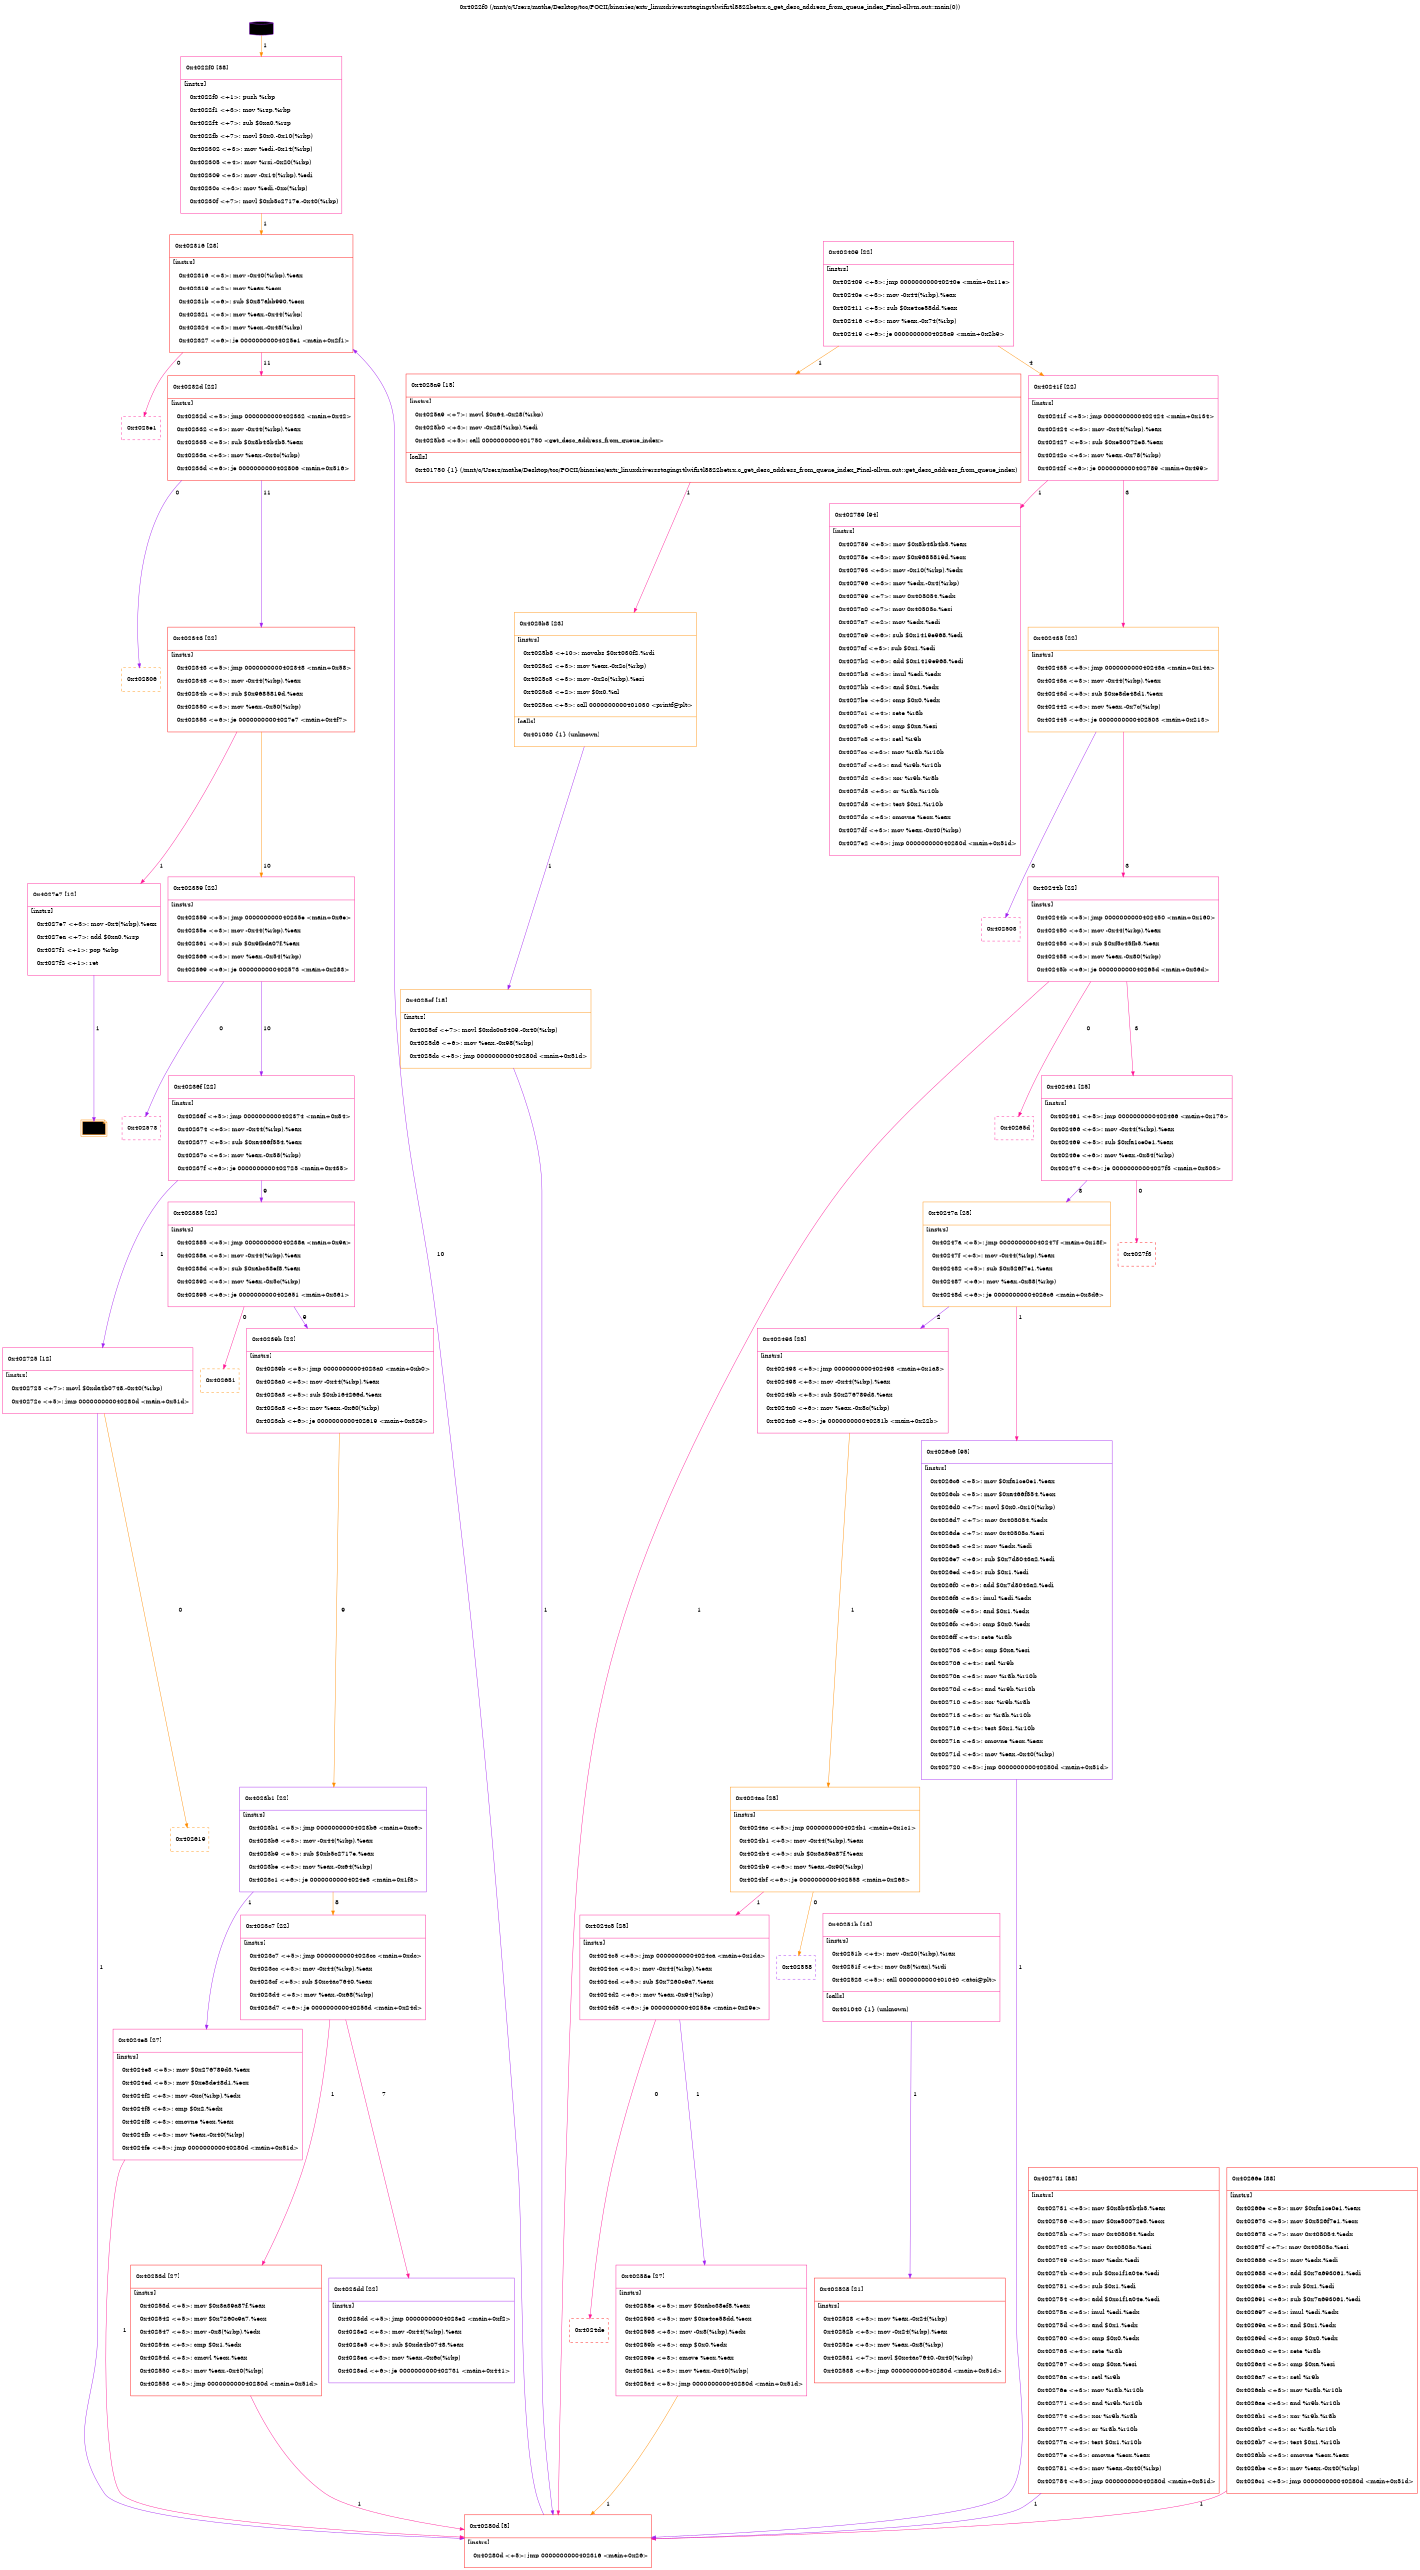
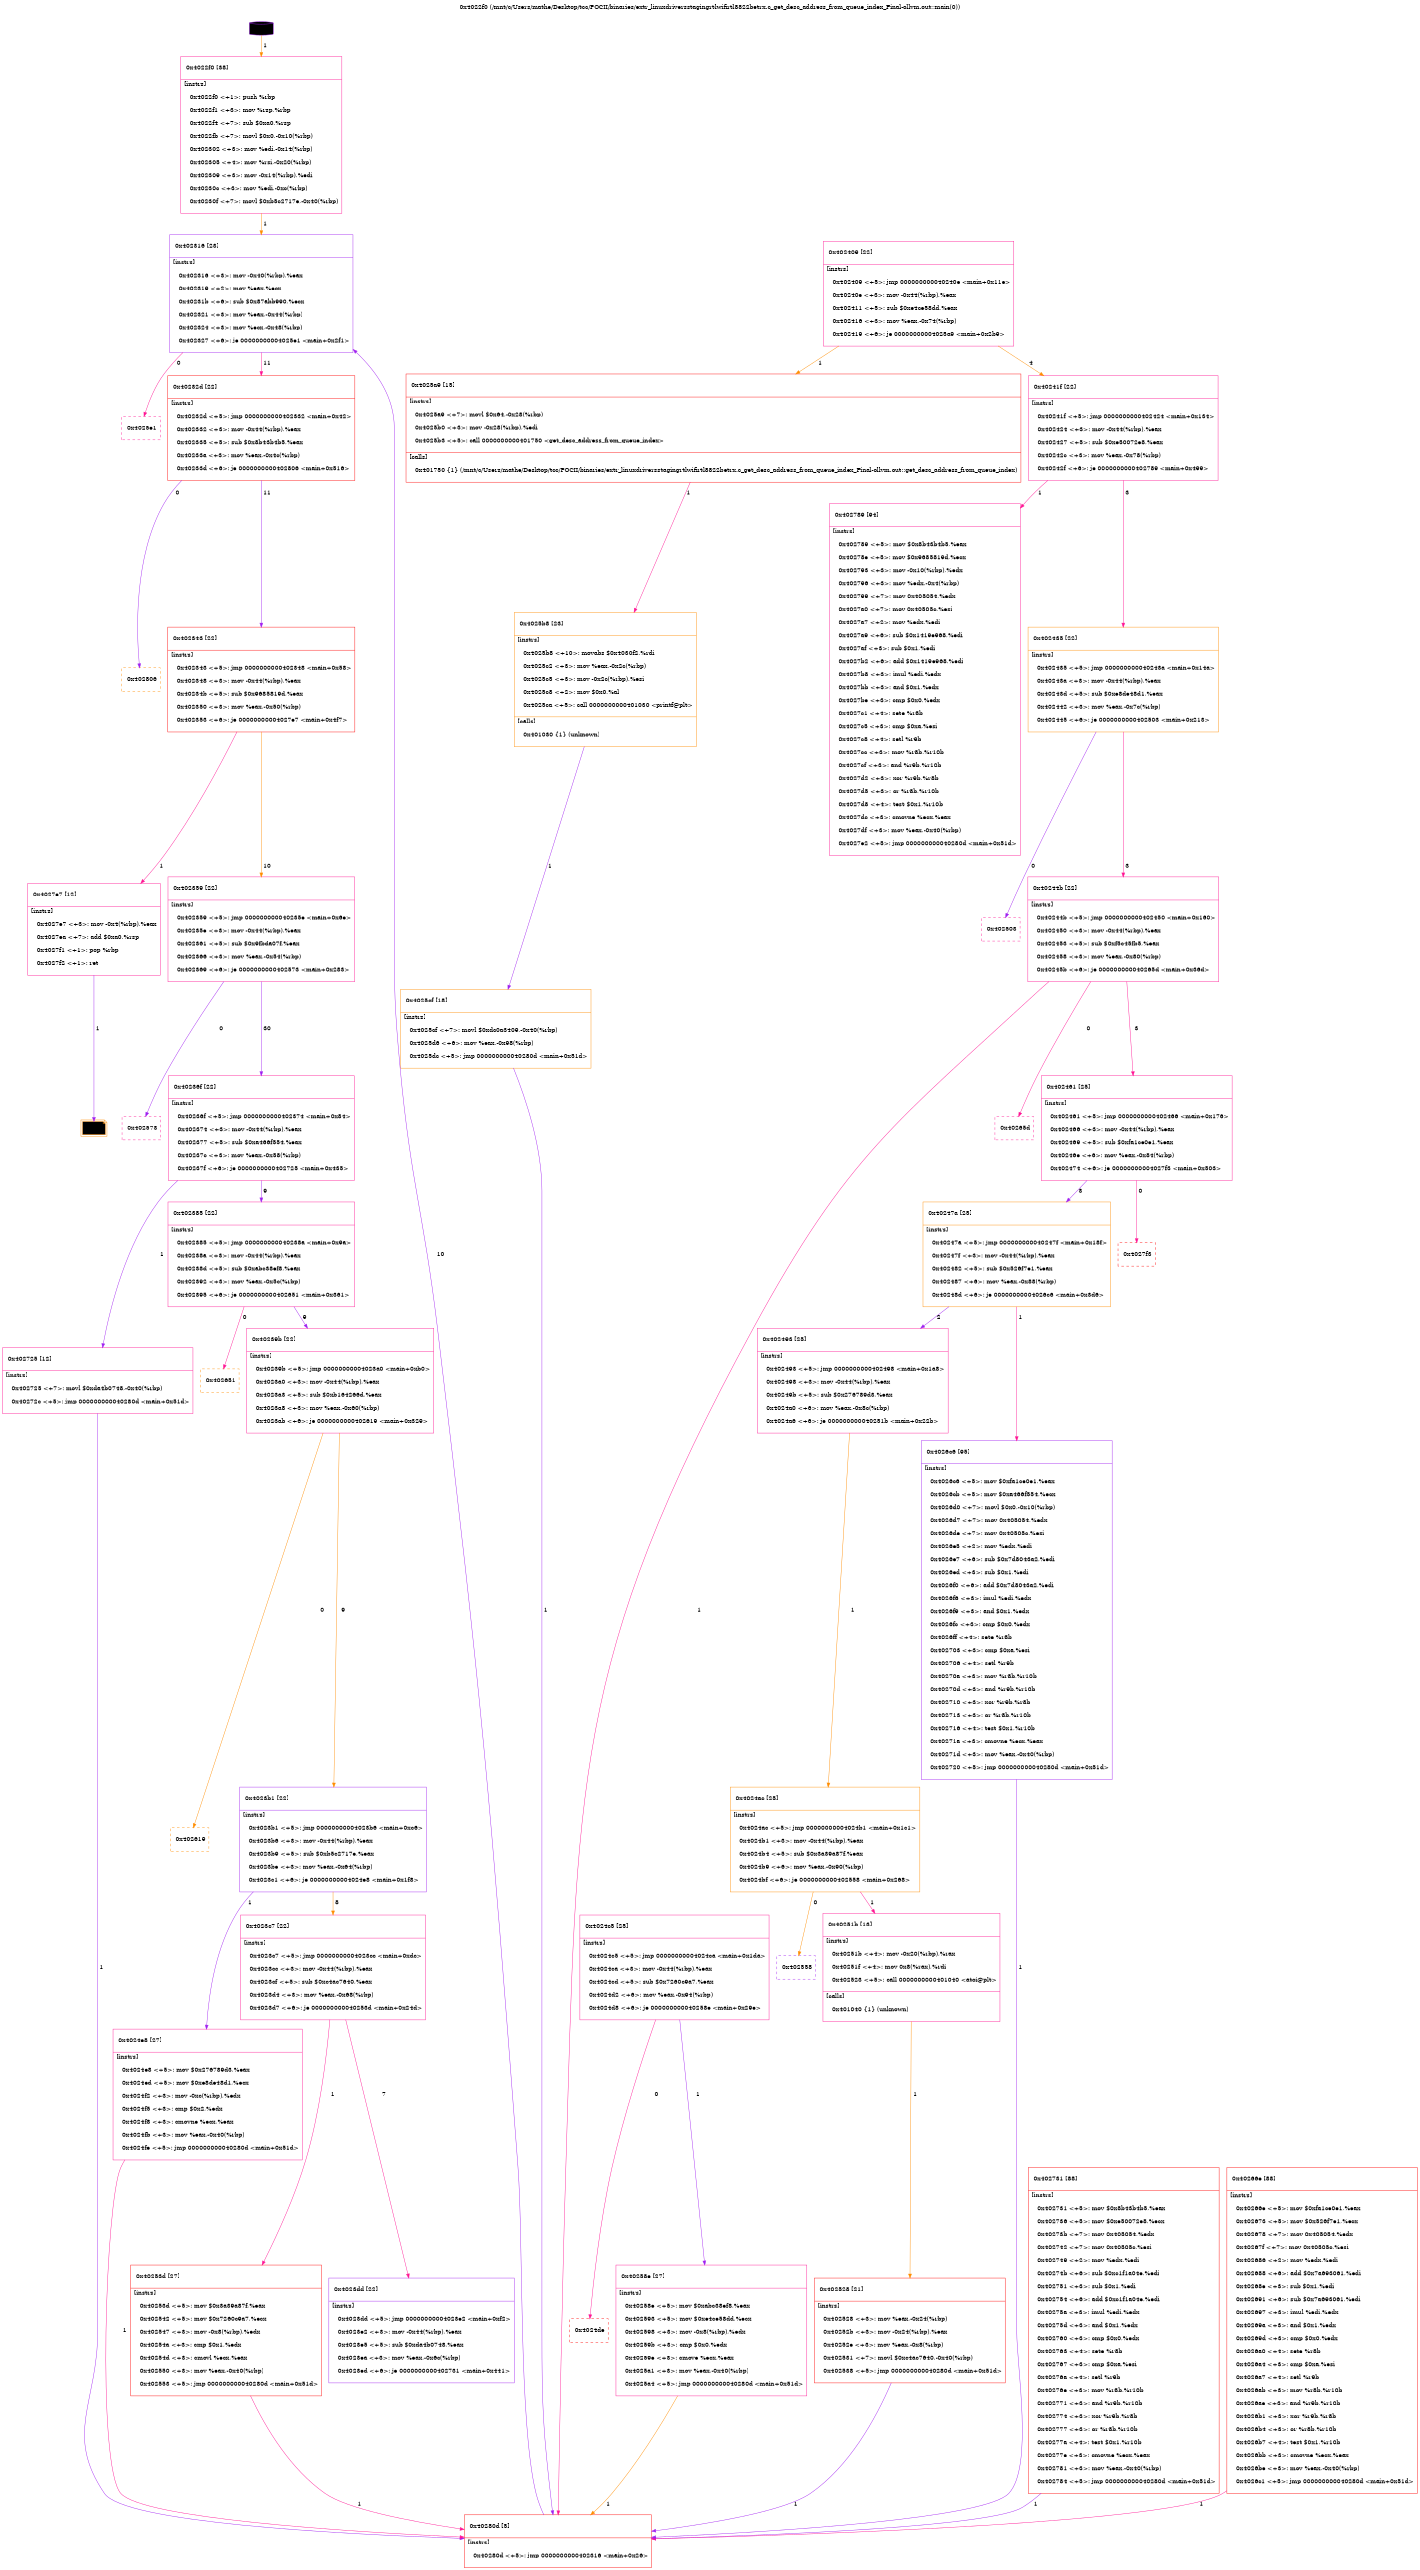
(261, 294) -> (261, 294)
(266, 1029) -> (266, 1029)
(145, 1619) -> (259, 1628)
(751, 1902) -> (866, 1901)
(911, 2148) -> (911, 2148)
none -> (801, 2499)
